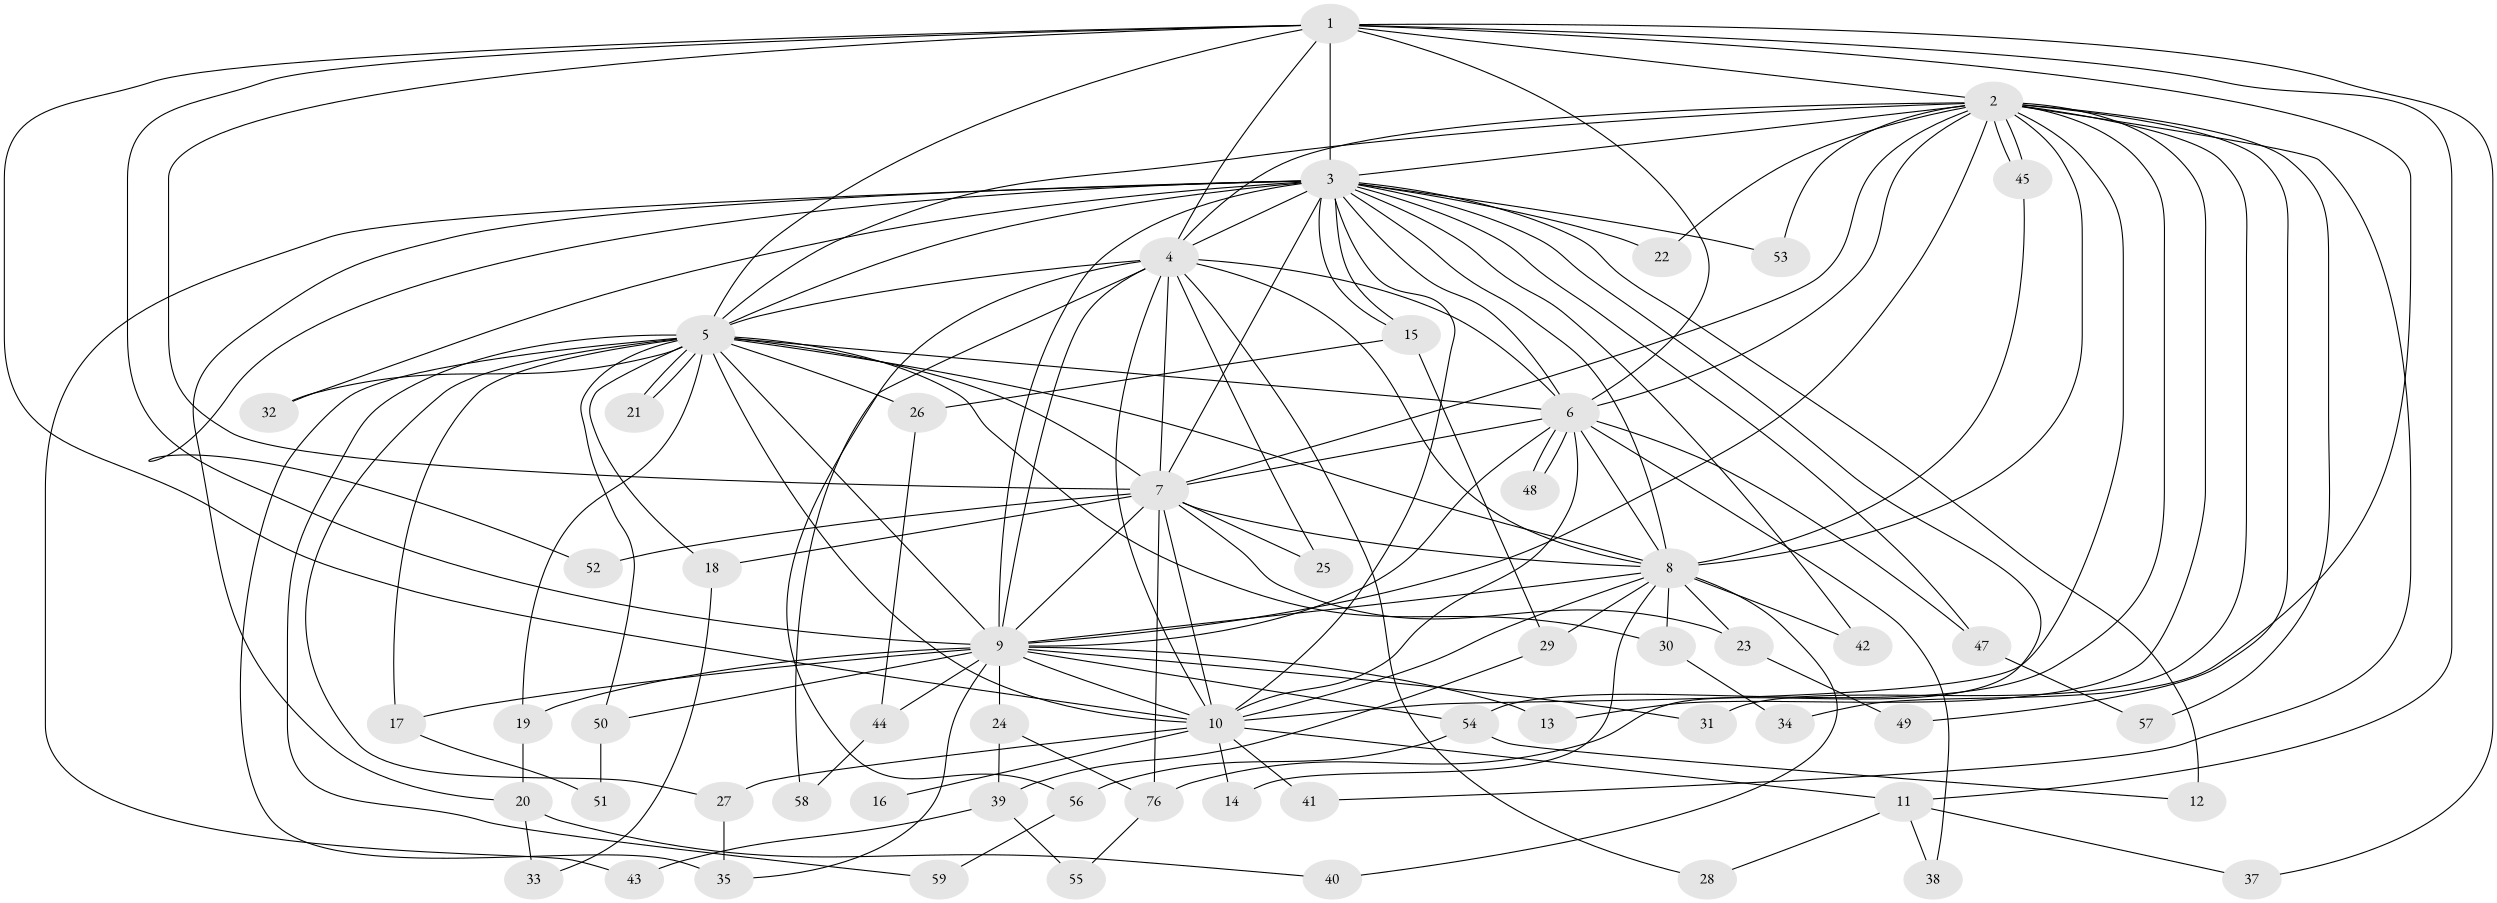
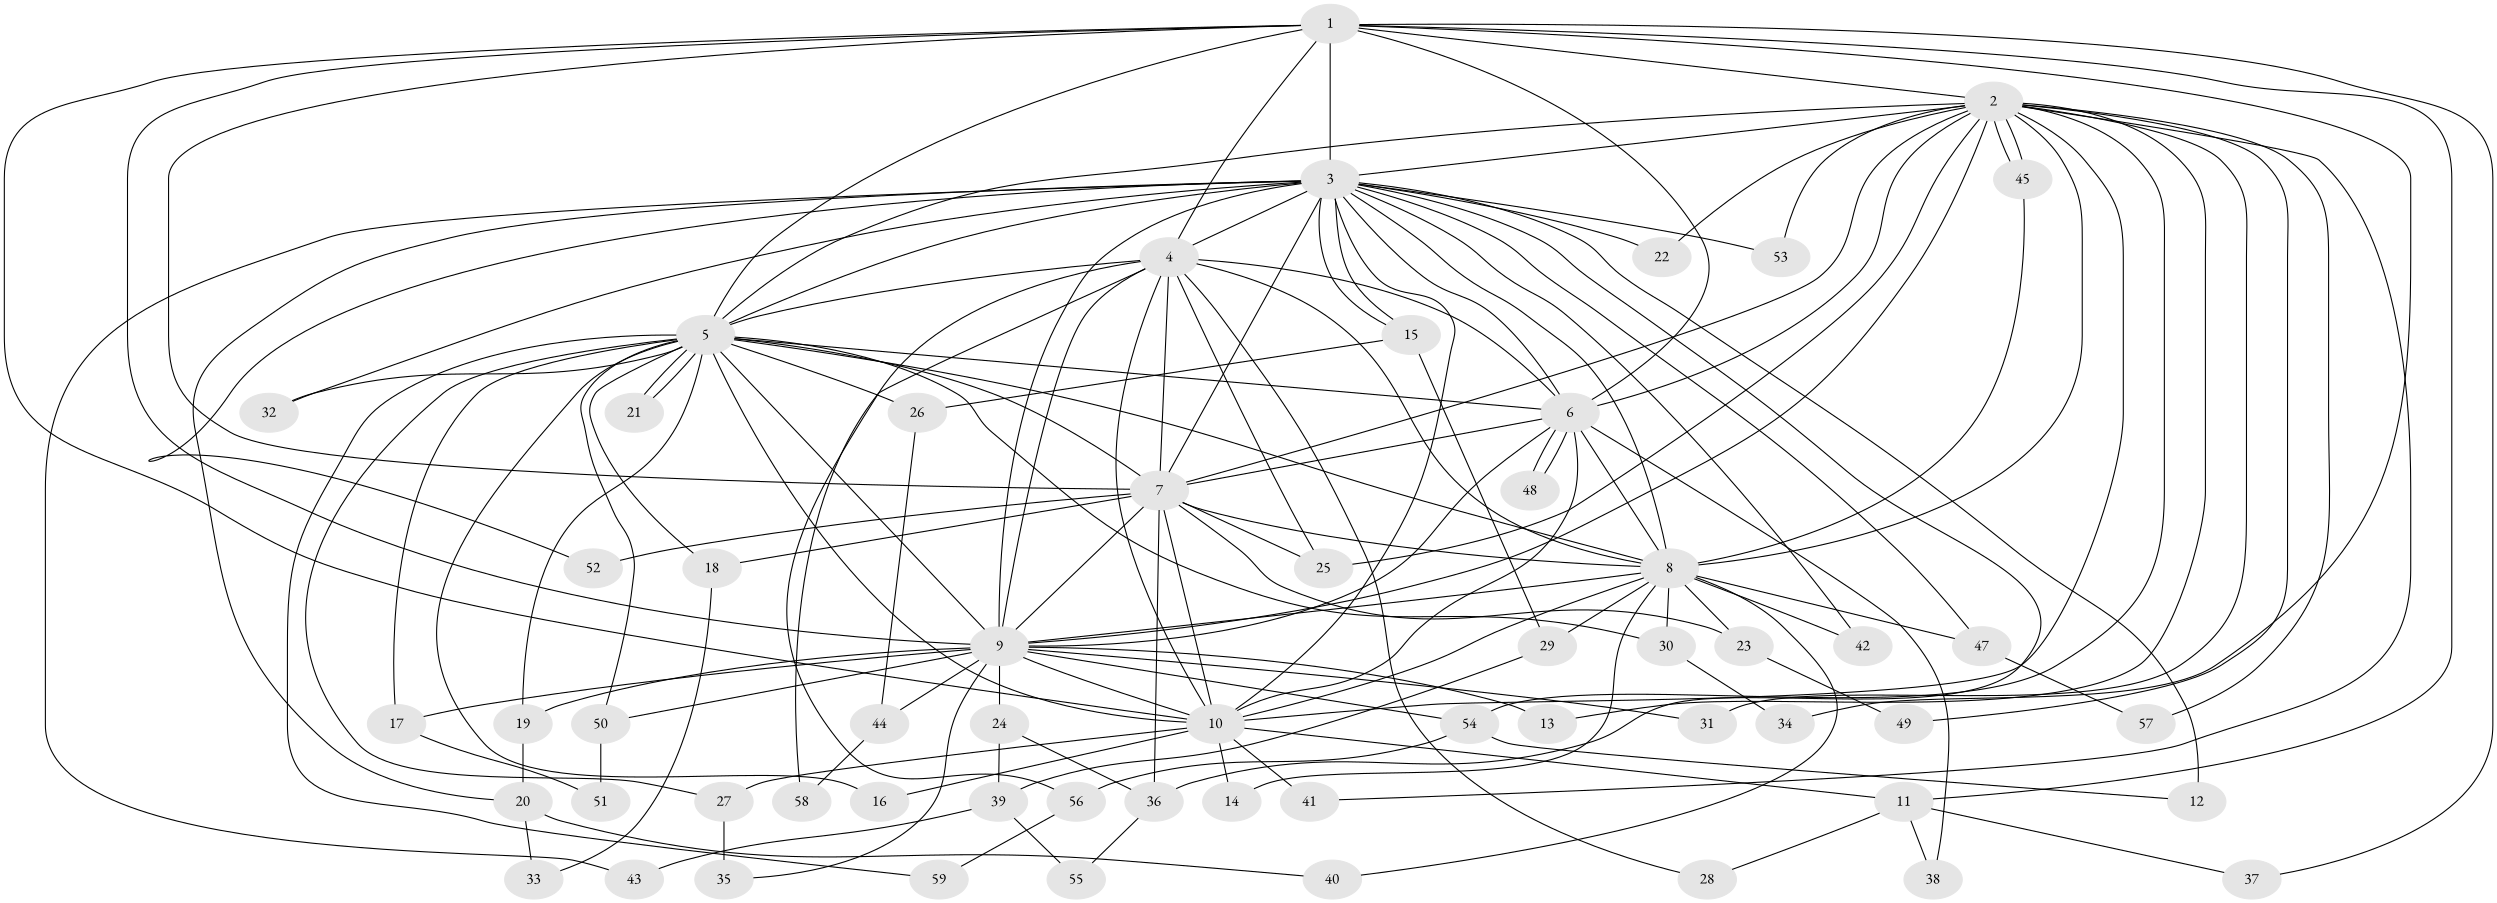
(1558, 118) -> (1716, 412)
(1791, 507) -> (1826, 607)
(245, 616) -> (448, 684)
(1154, 802) -> (1154, 802)
